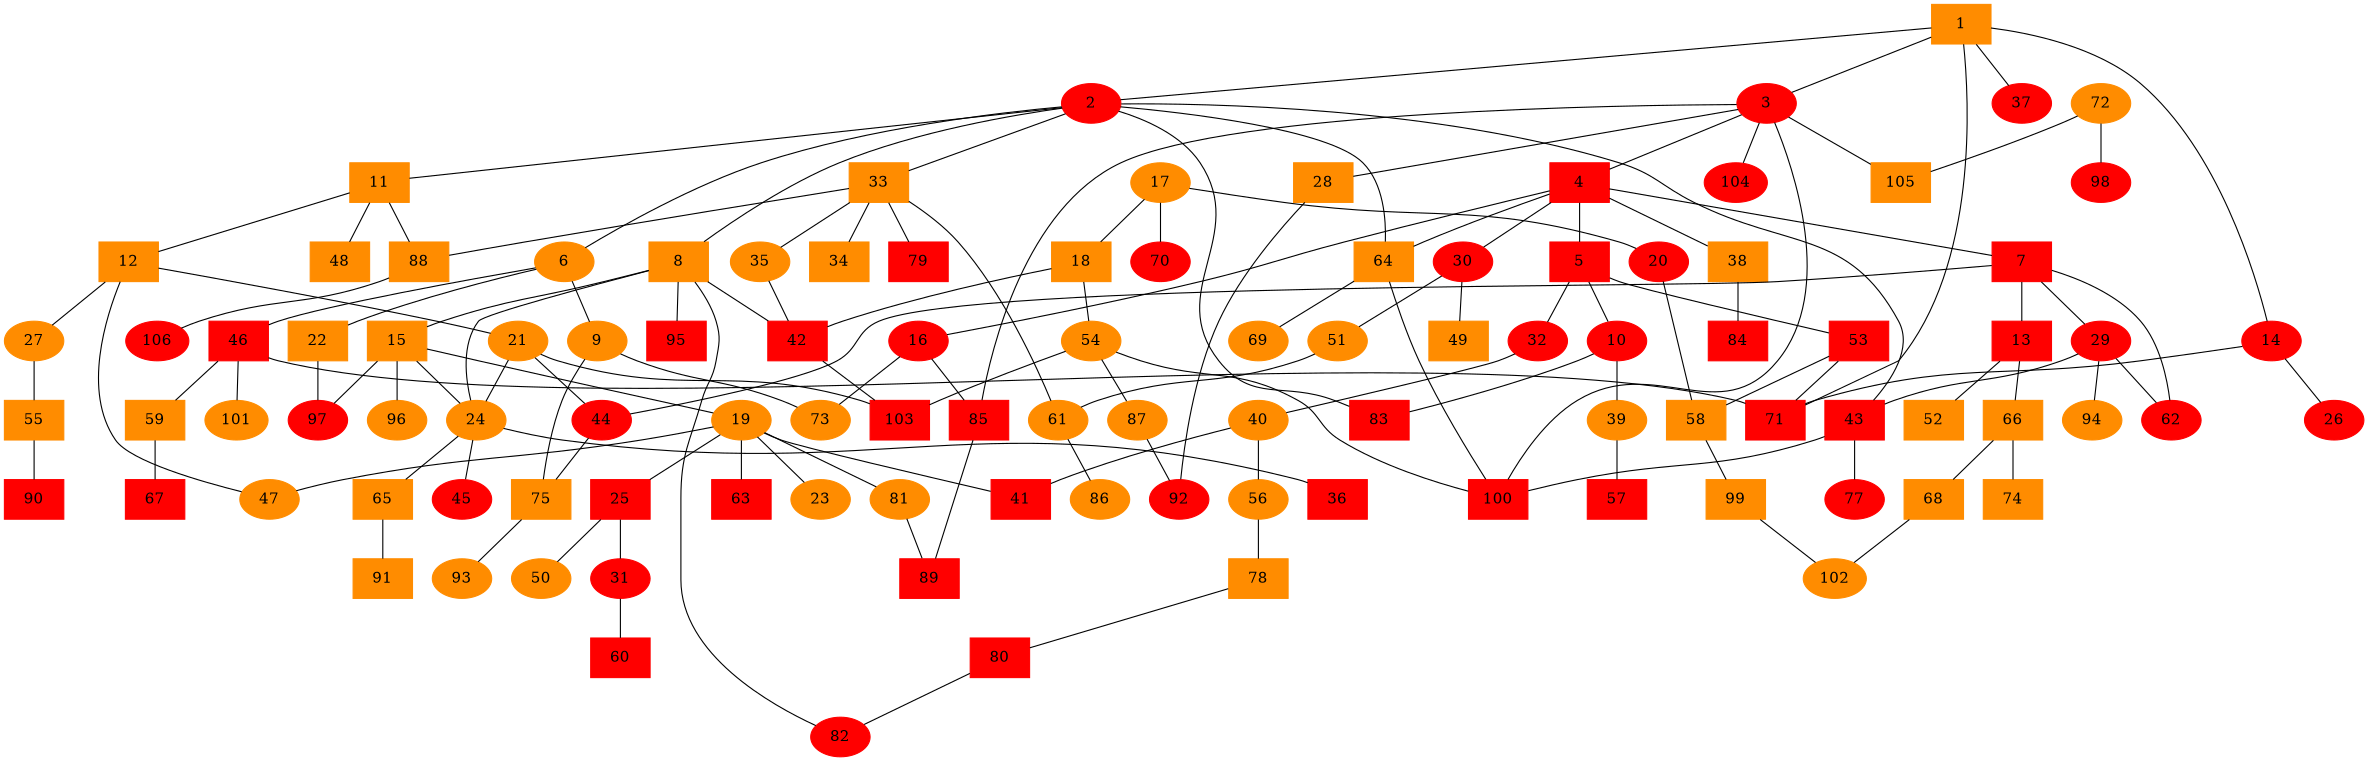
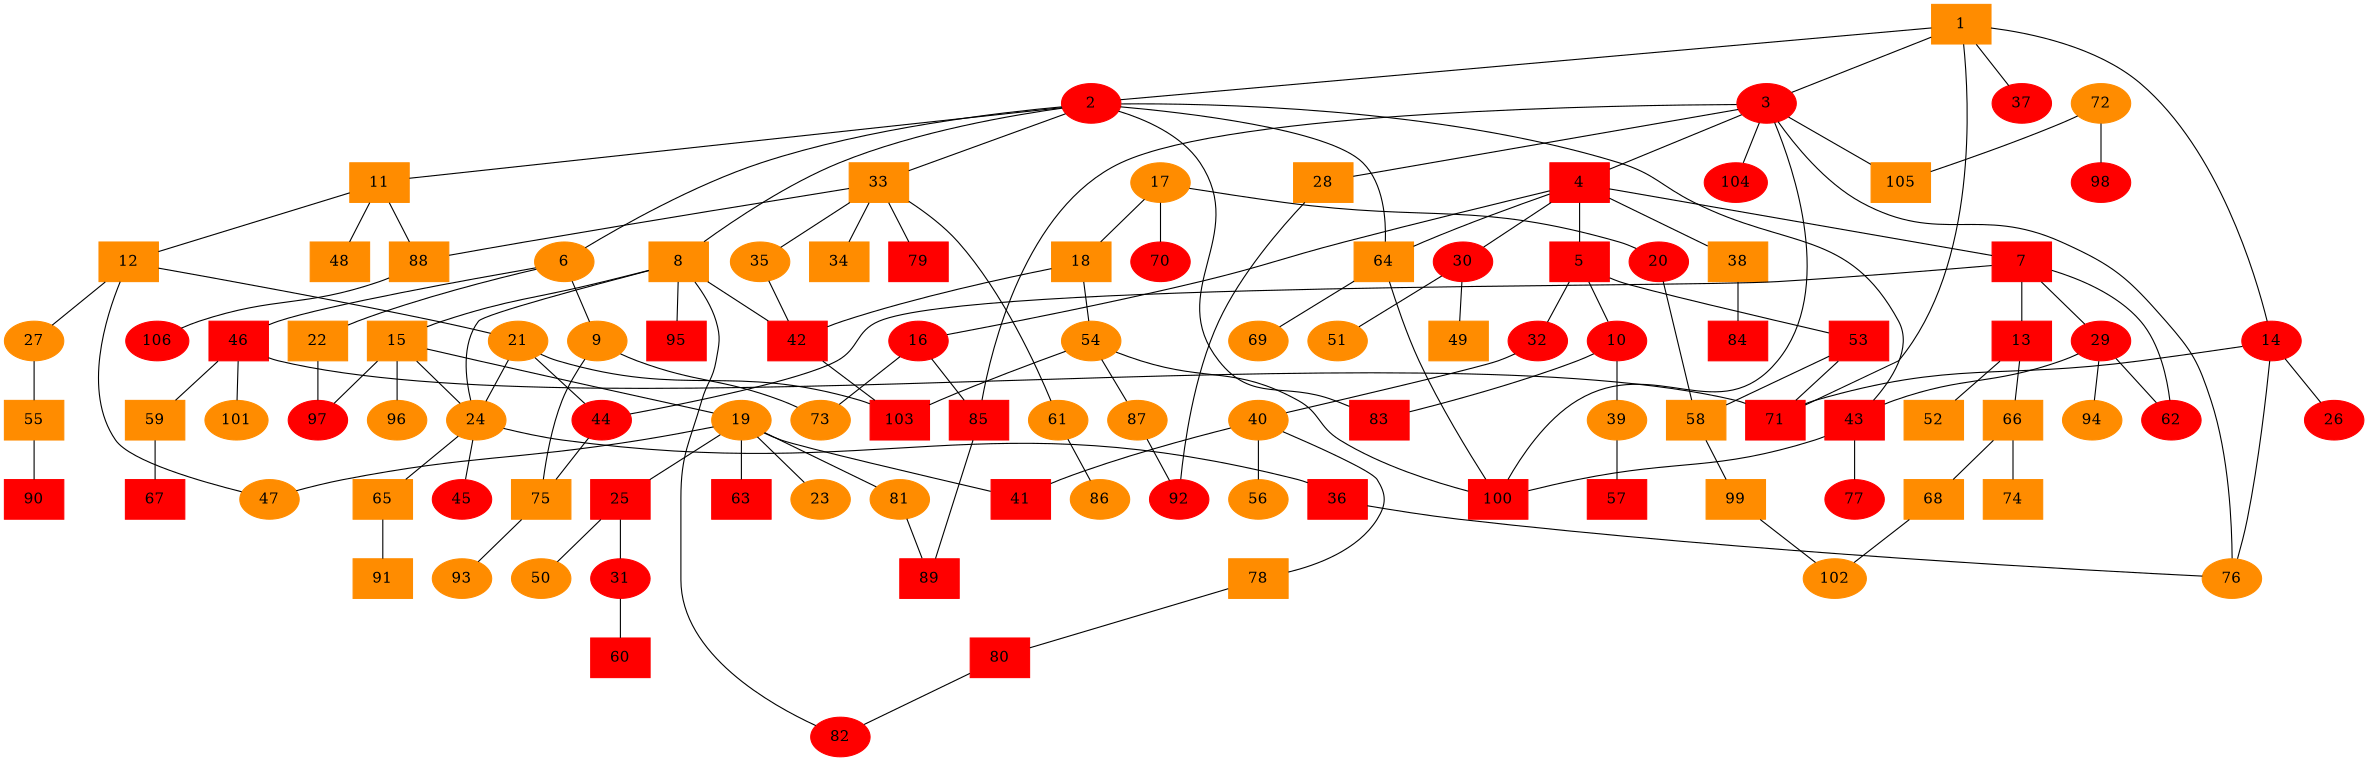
(1180, 382) -> none
(1258, 539) -> (1384, 499)
none -> (2232, 579)
